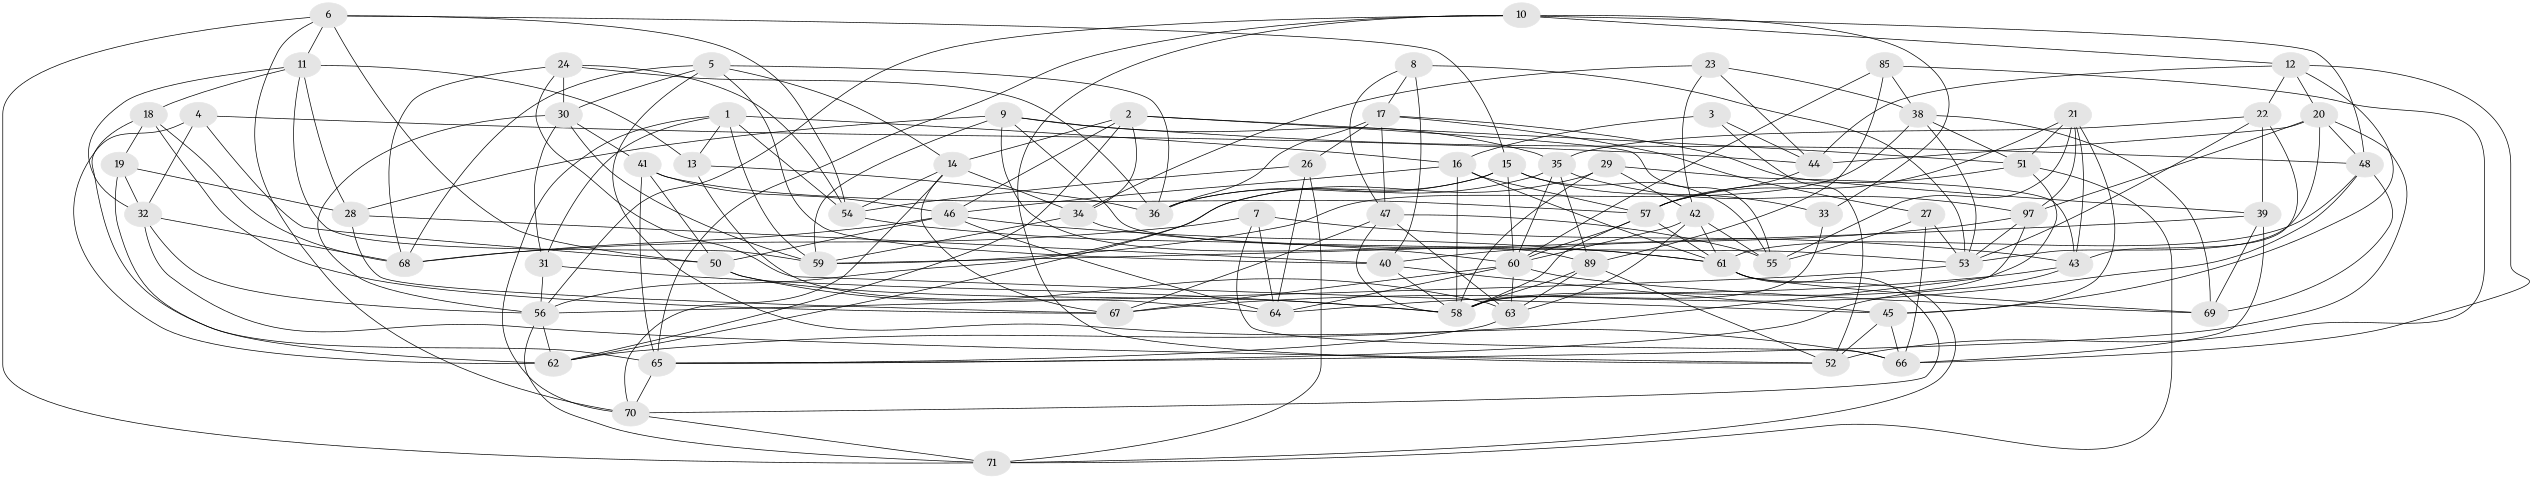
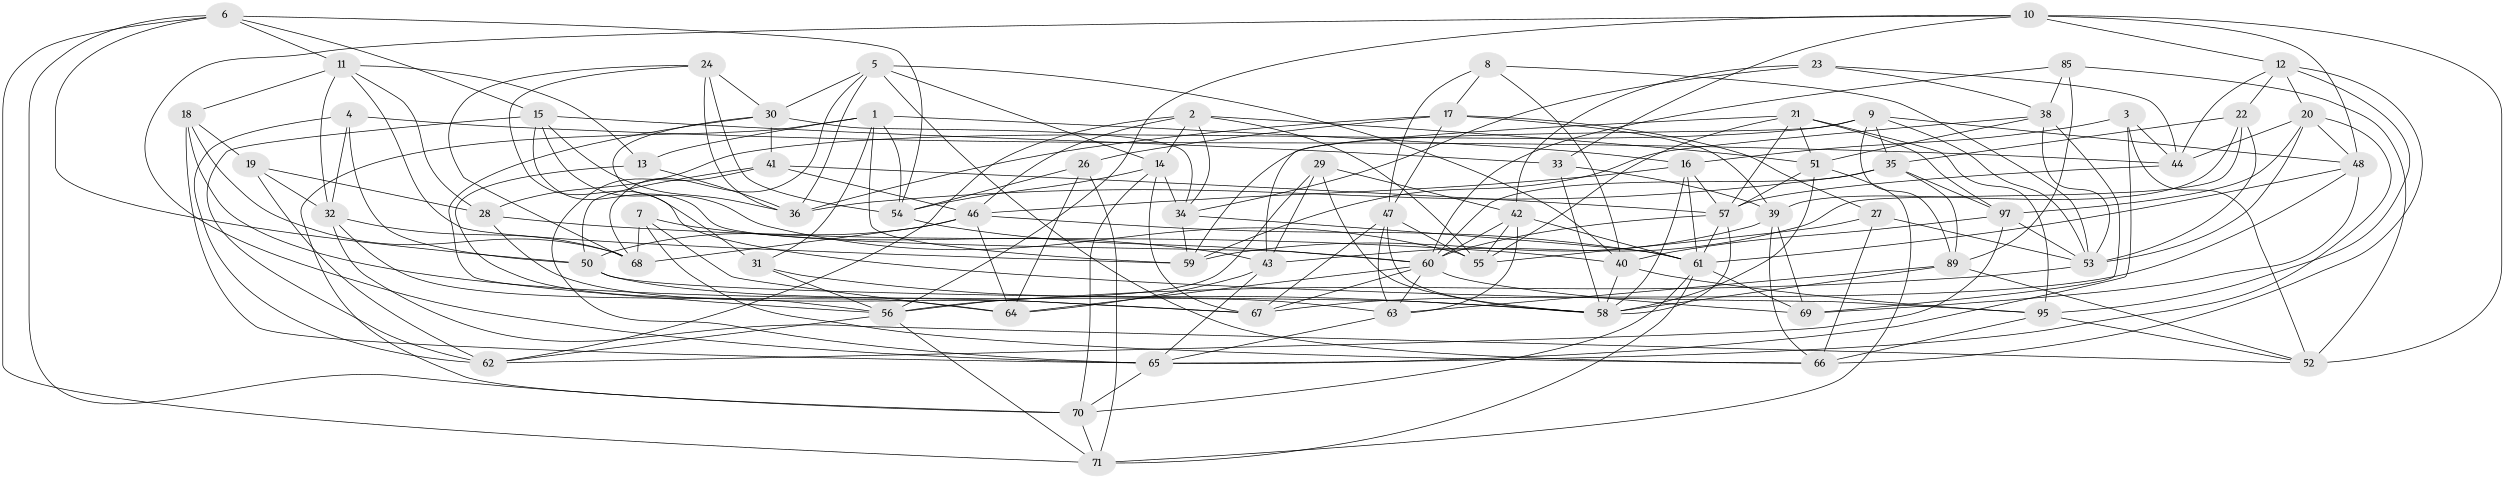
none -> (1646, 177)
(669, 208) -> (1014, 131)
(1888, 314) -> (2043, 314)
none -> (1727, 344)
